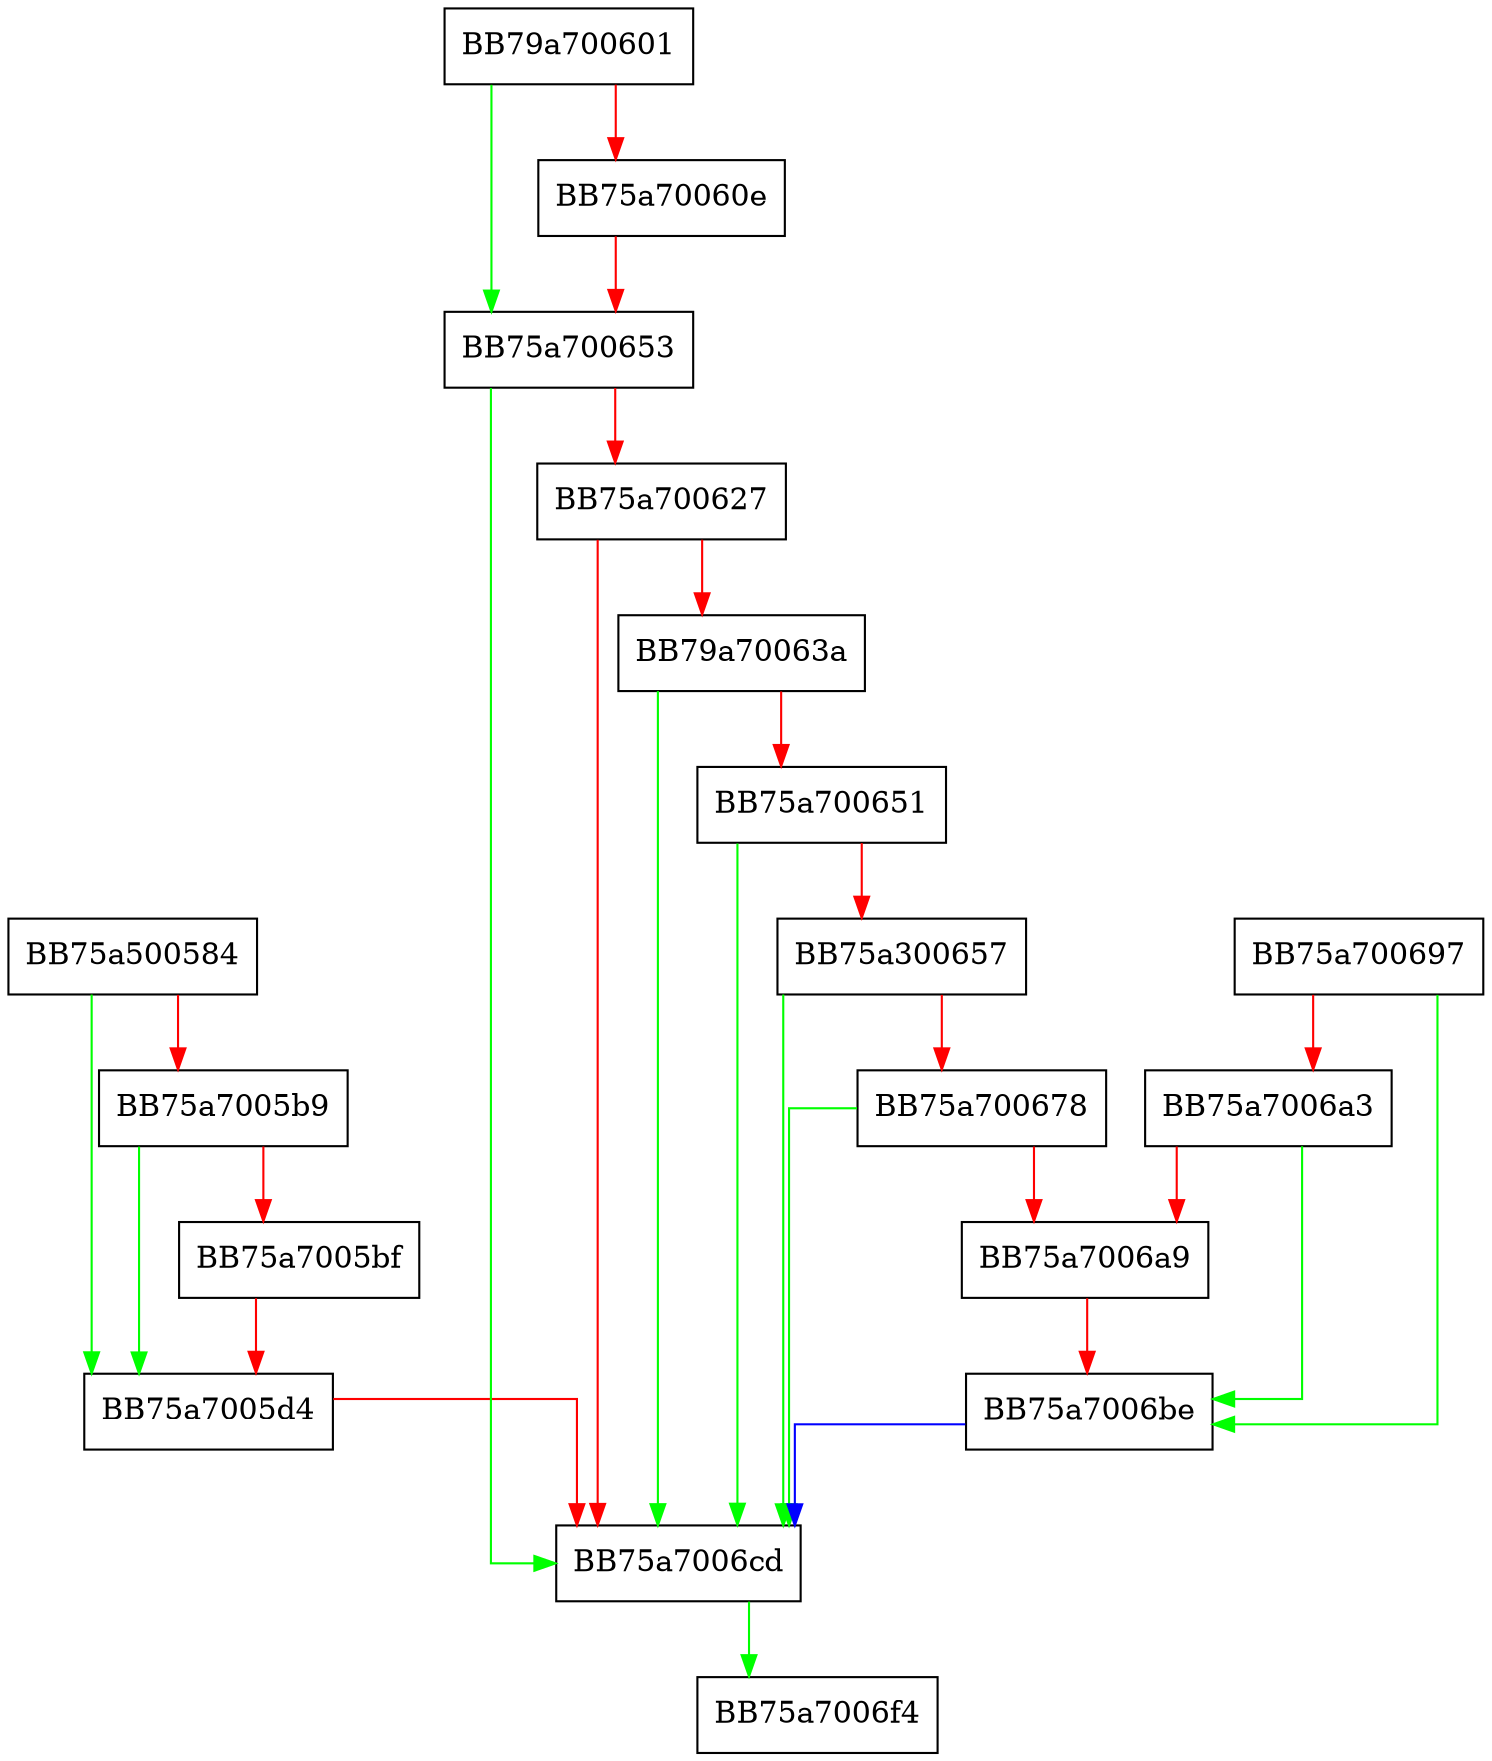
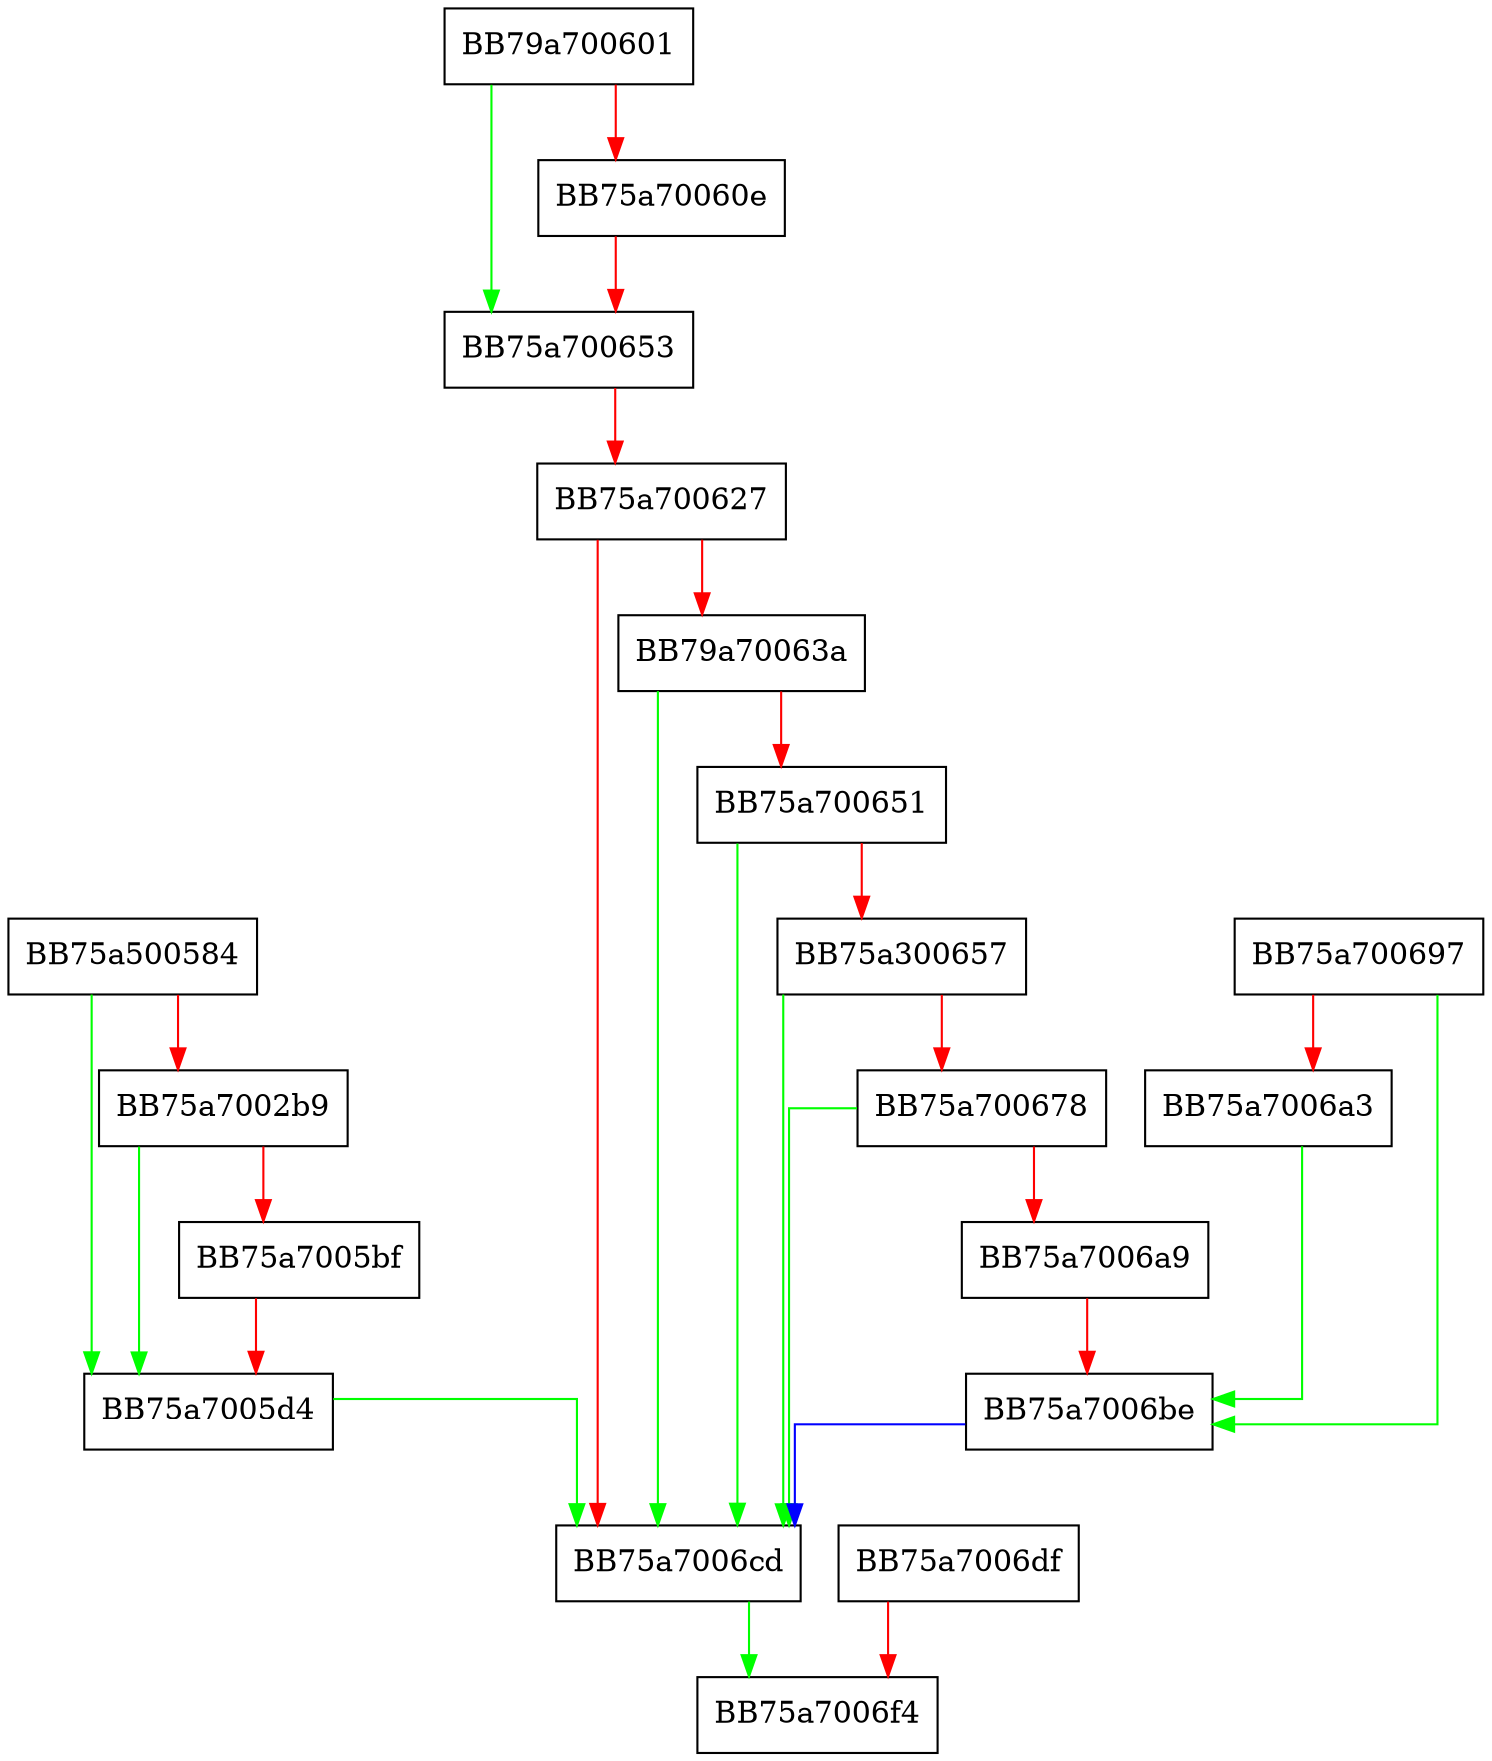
(491, 997) -> none
(223, 1108) -> (223, 1108)
(1177, 1173) -> none
(508, 1399) -> (508, 1399)
none -> (959, 1563)
